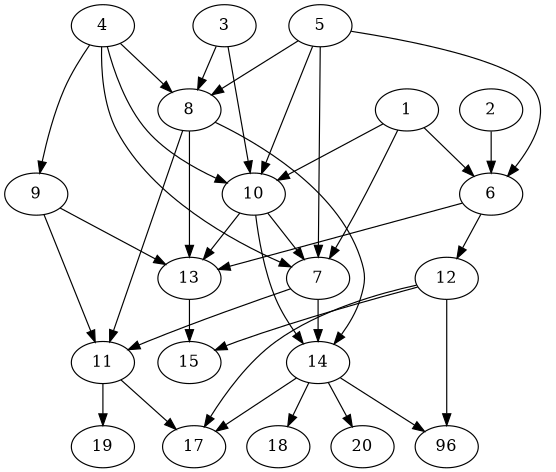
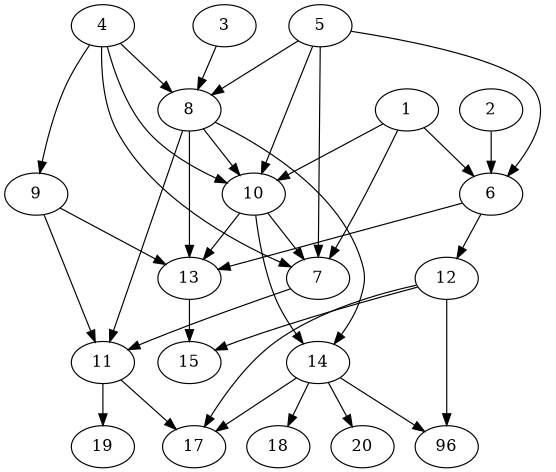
(238, 104) -> (218, 147)
(318, 308) -> none
